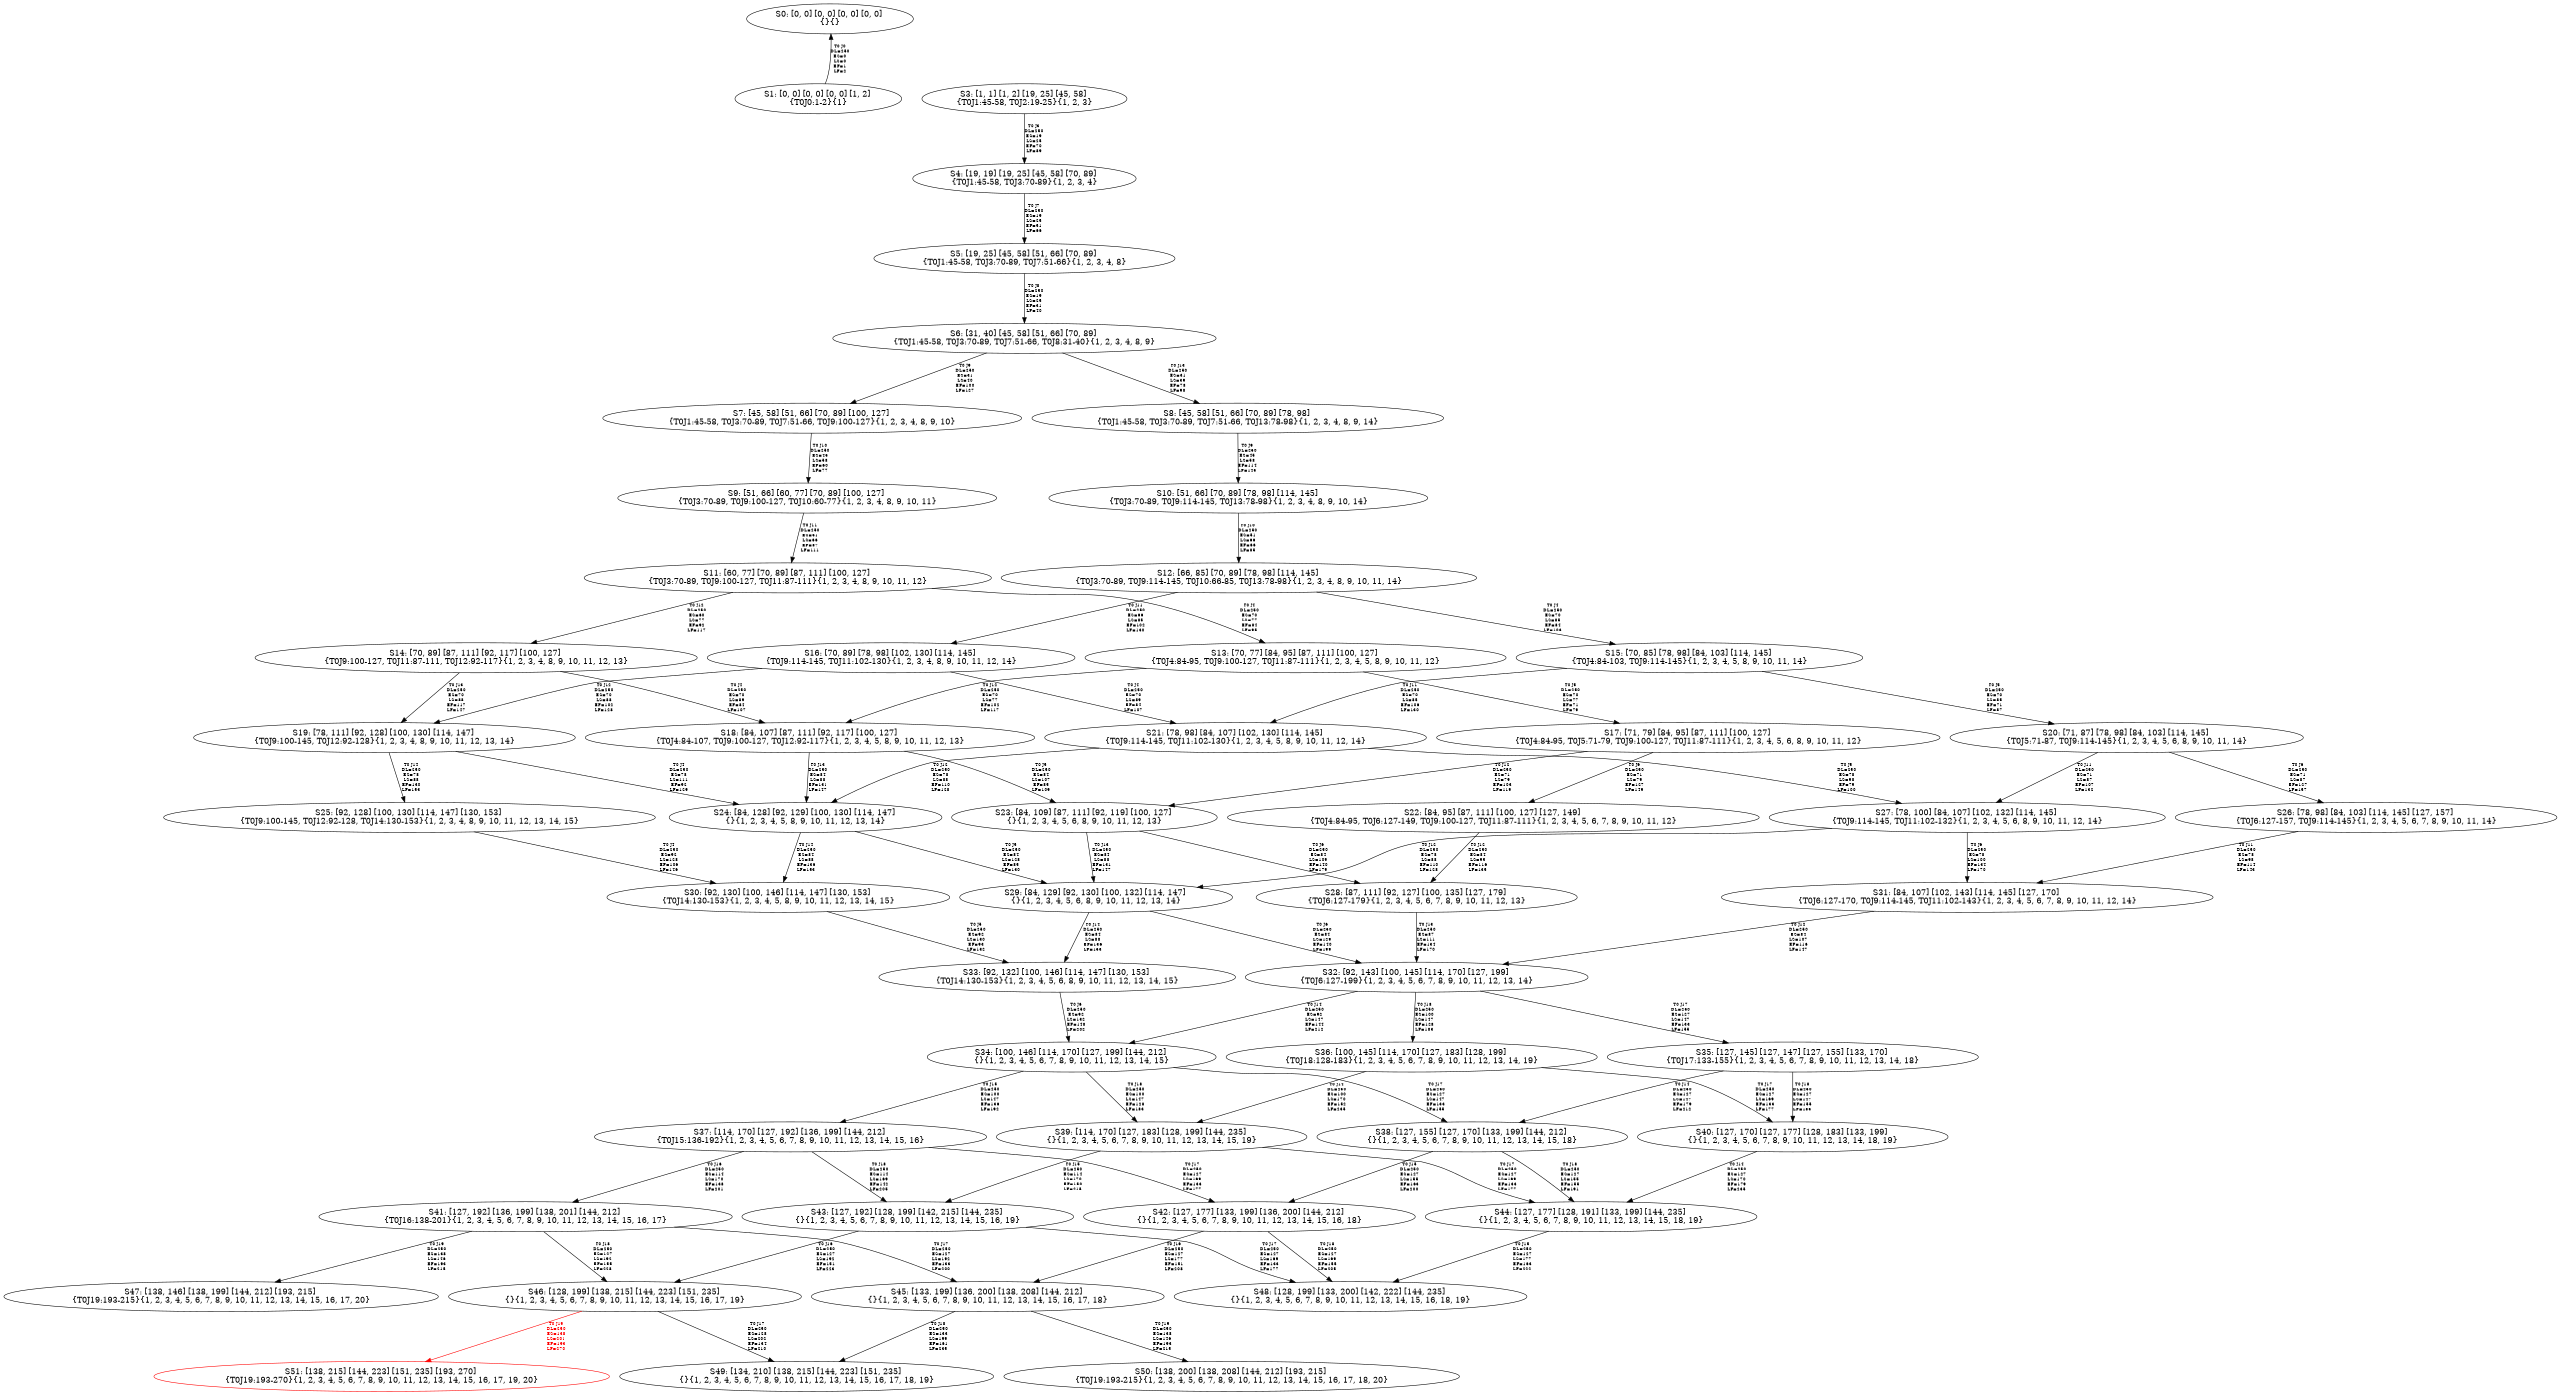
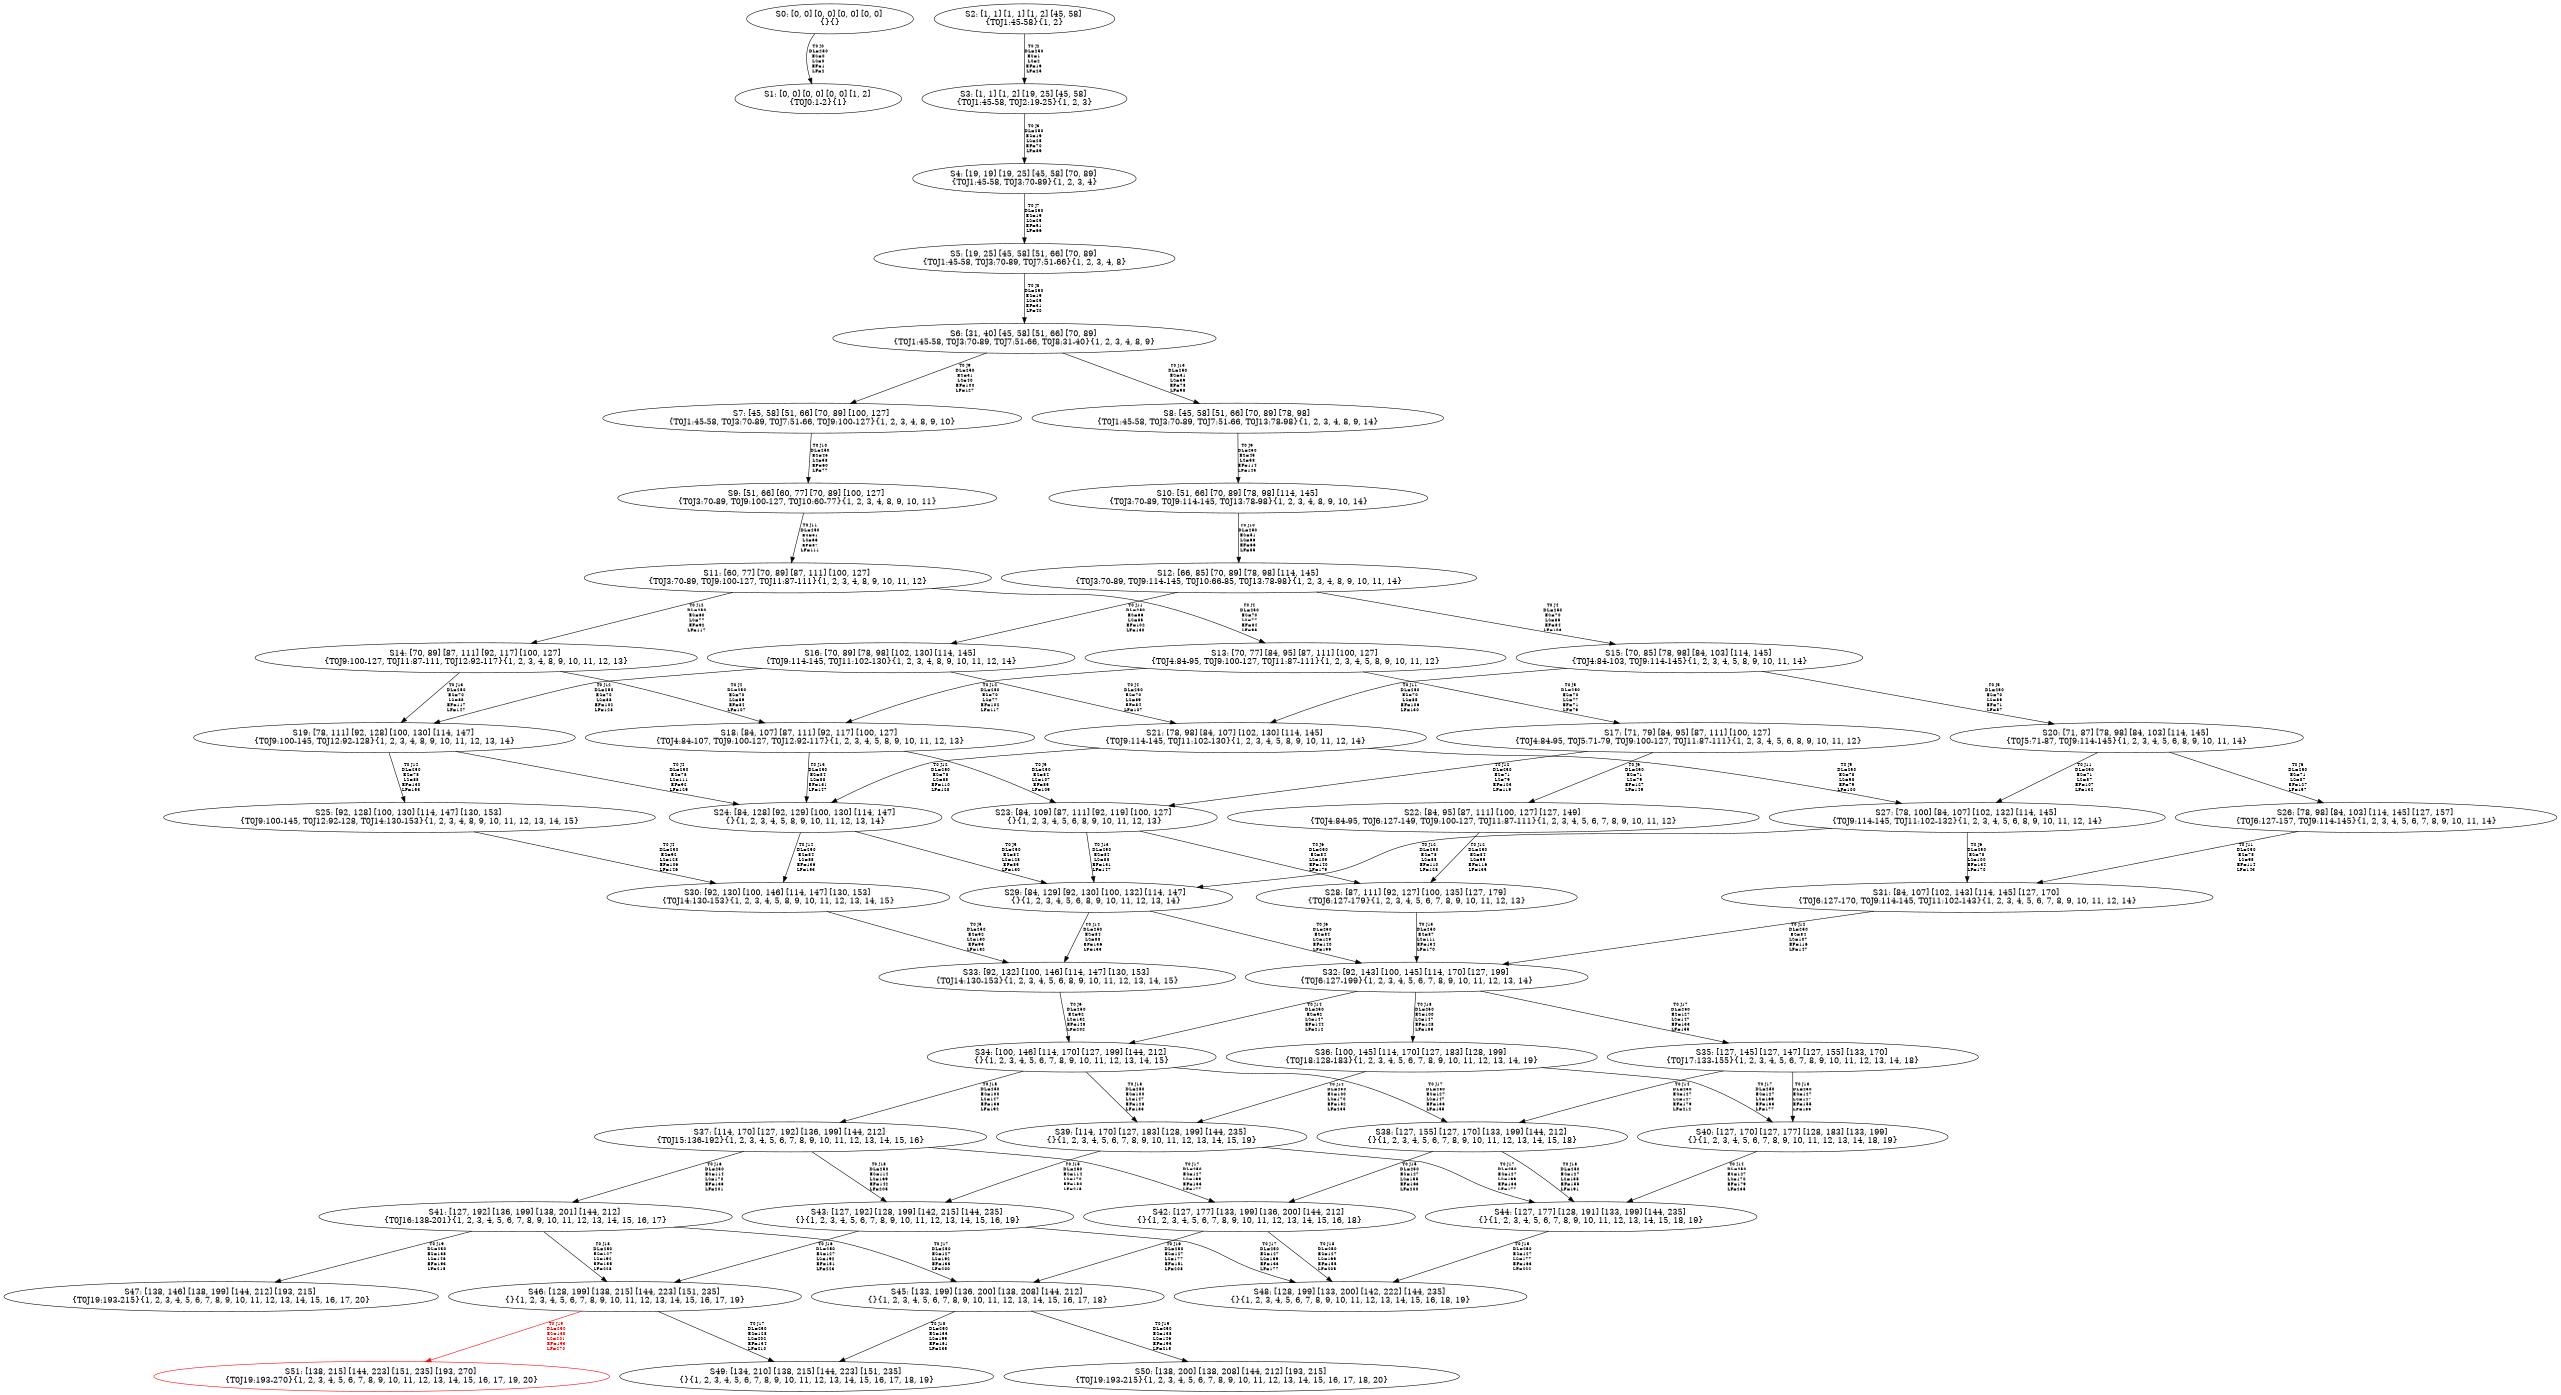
none -> (1024, 19)
(830, 62) -> (807, 55)
